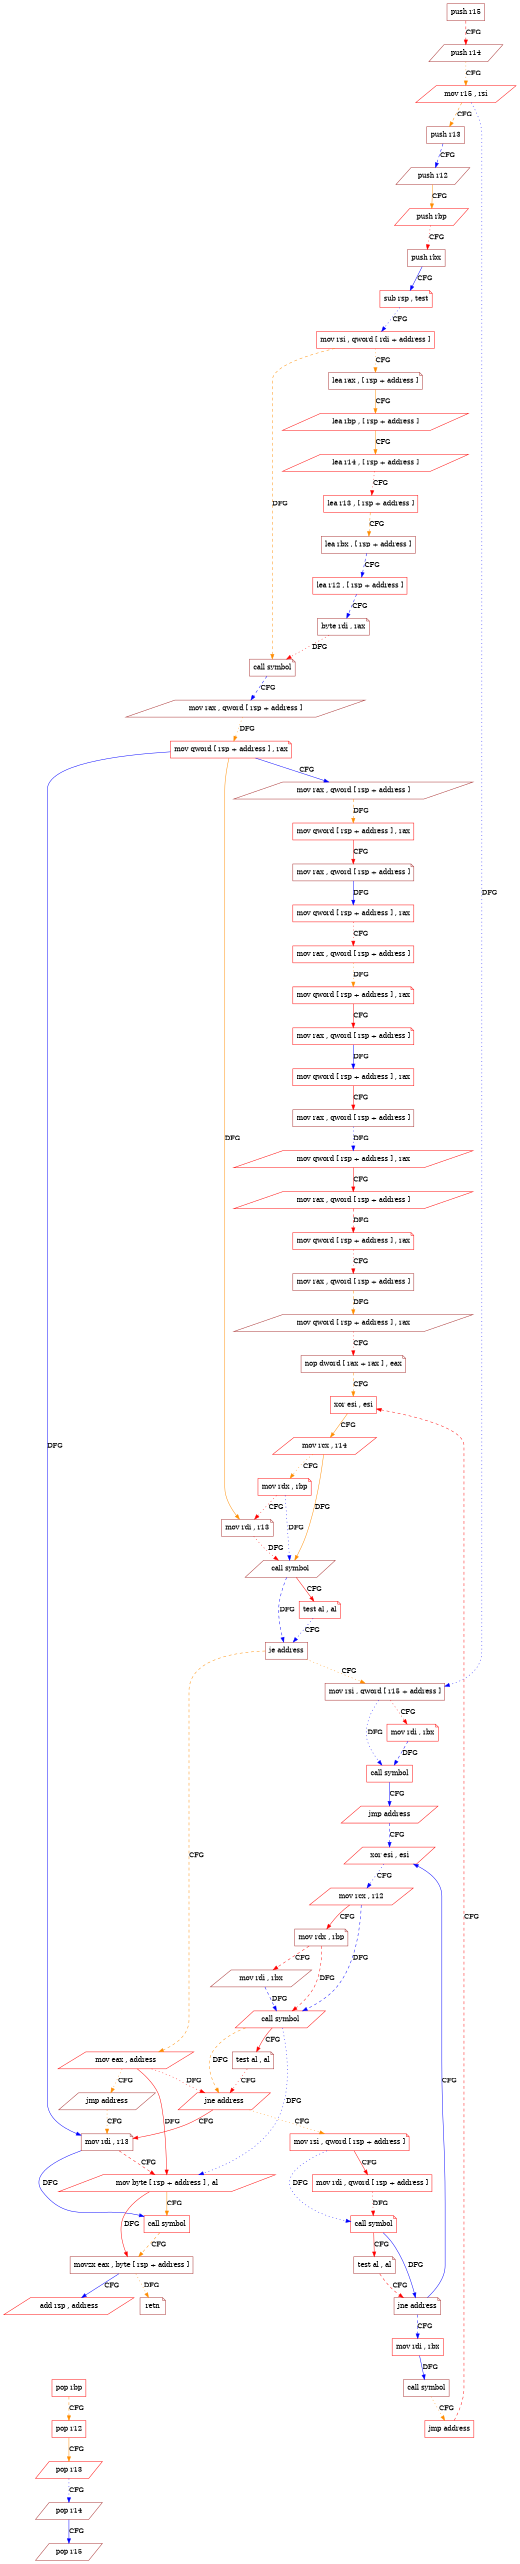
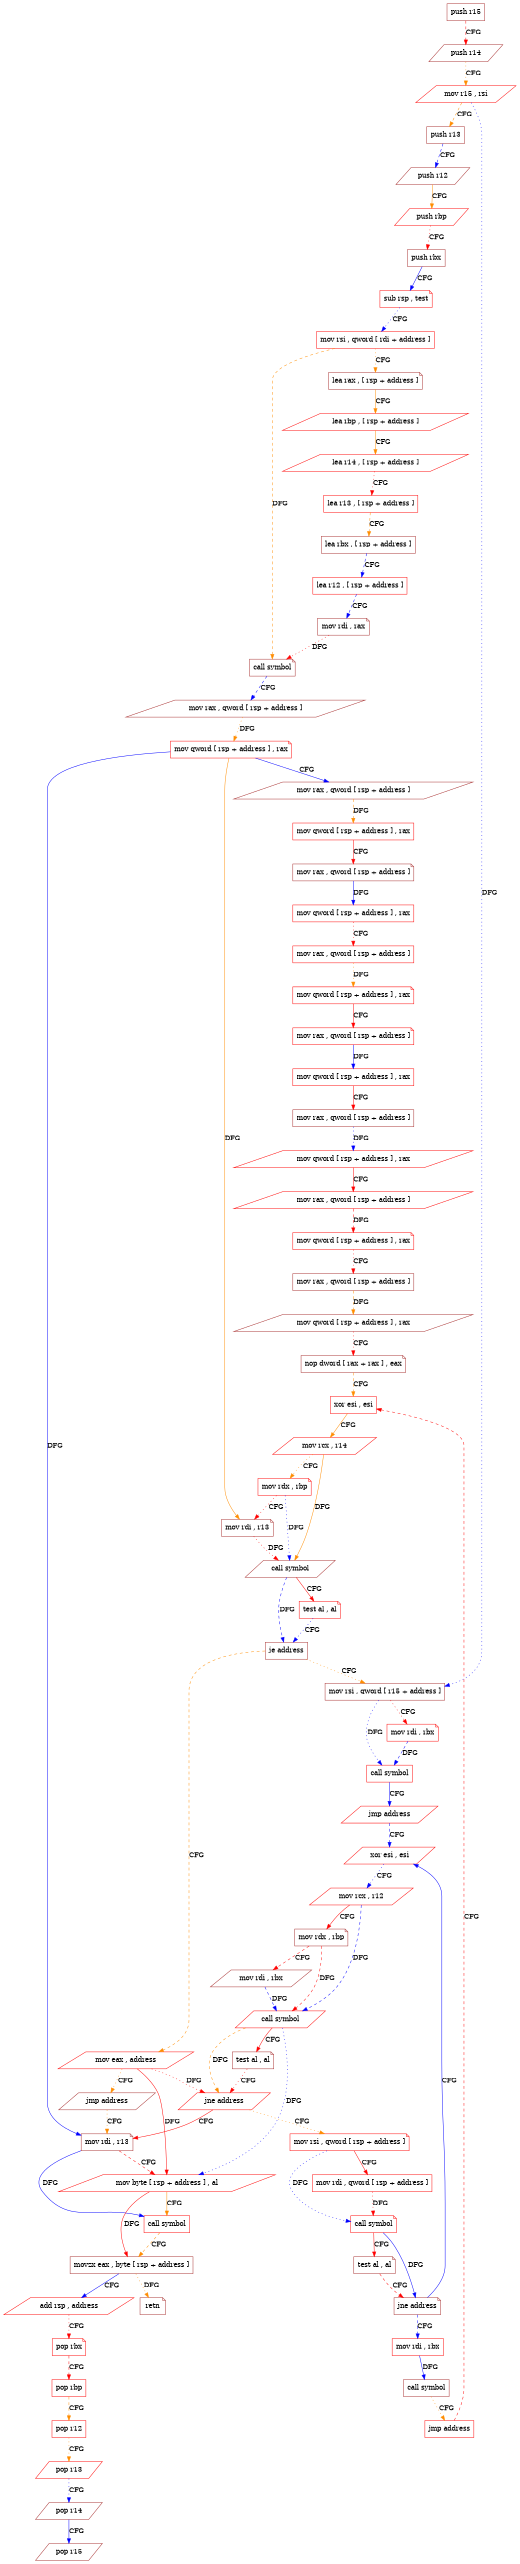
(343, 627) -> (343, 627)
none -> (69, 2347)
(69, 2447) -> (69, 2447)
